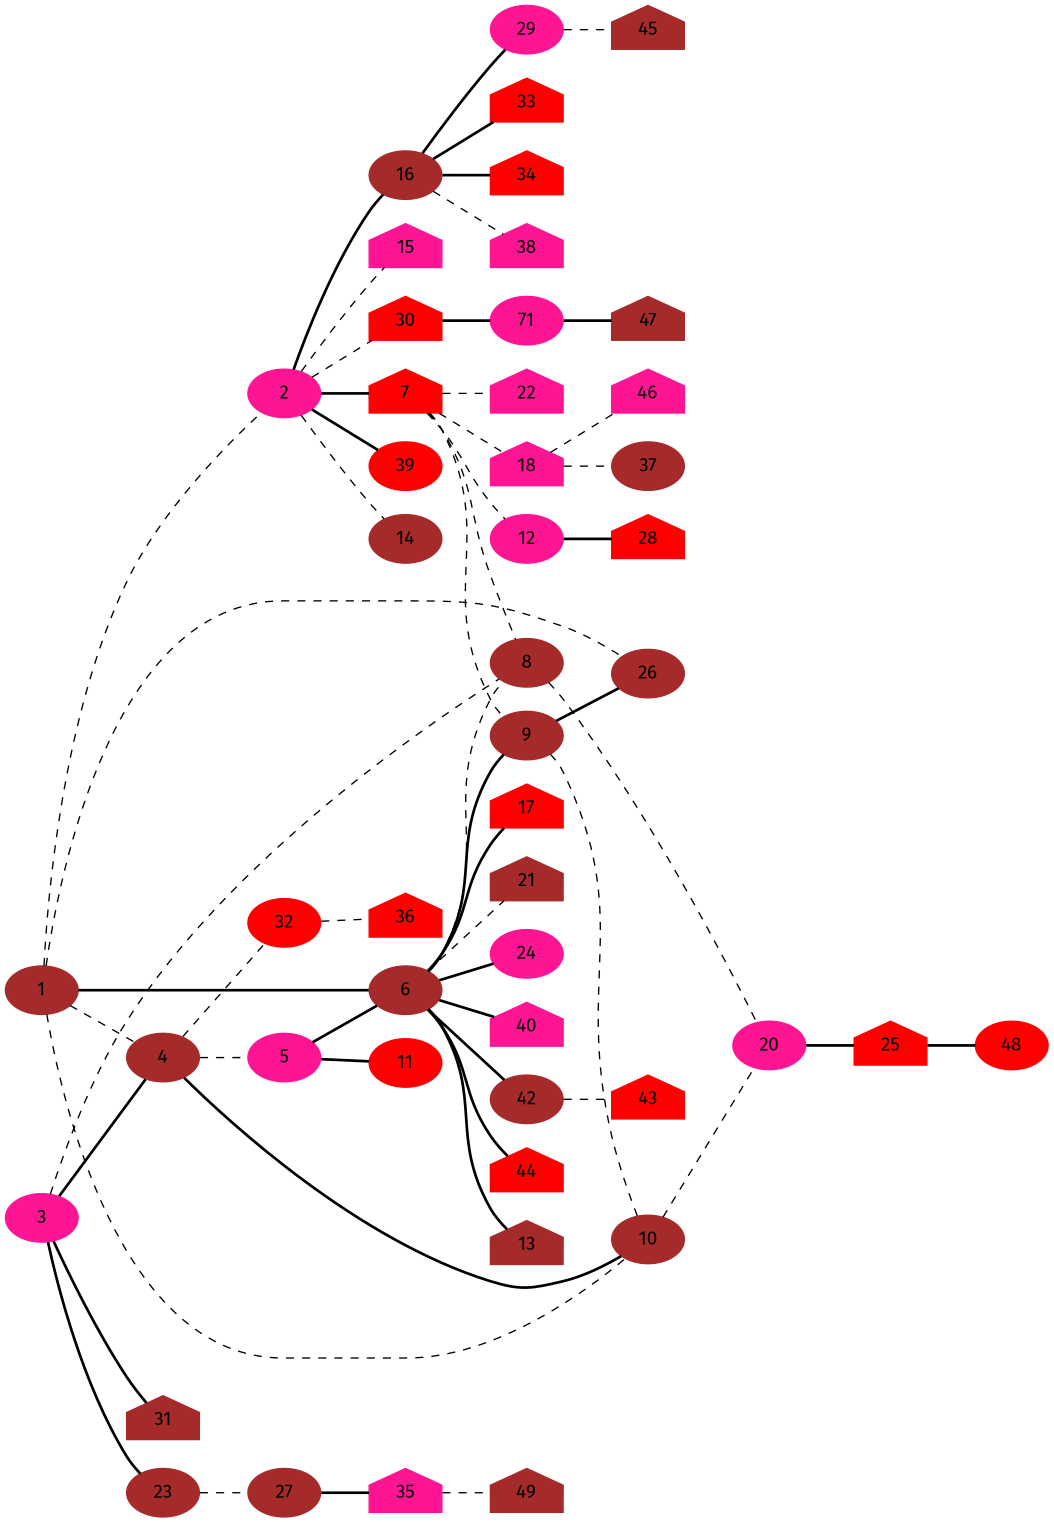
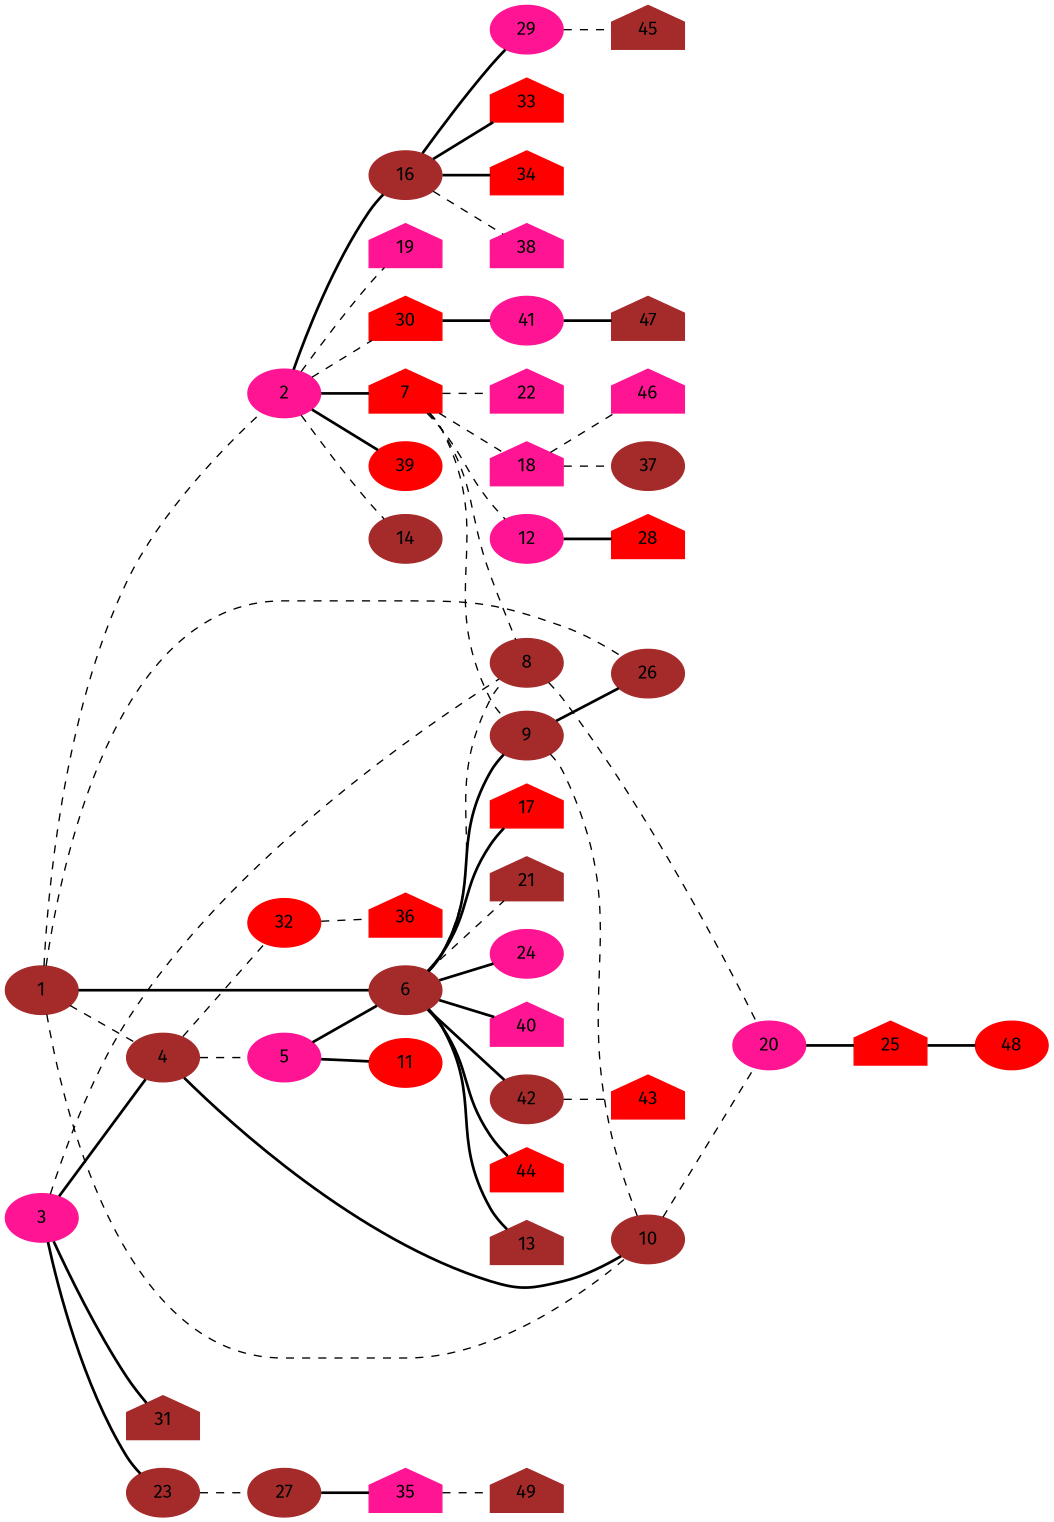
(406, 248) -> (406, 248)
(527, 321) -> (527, 321)
